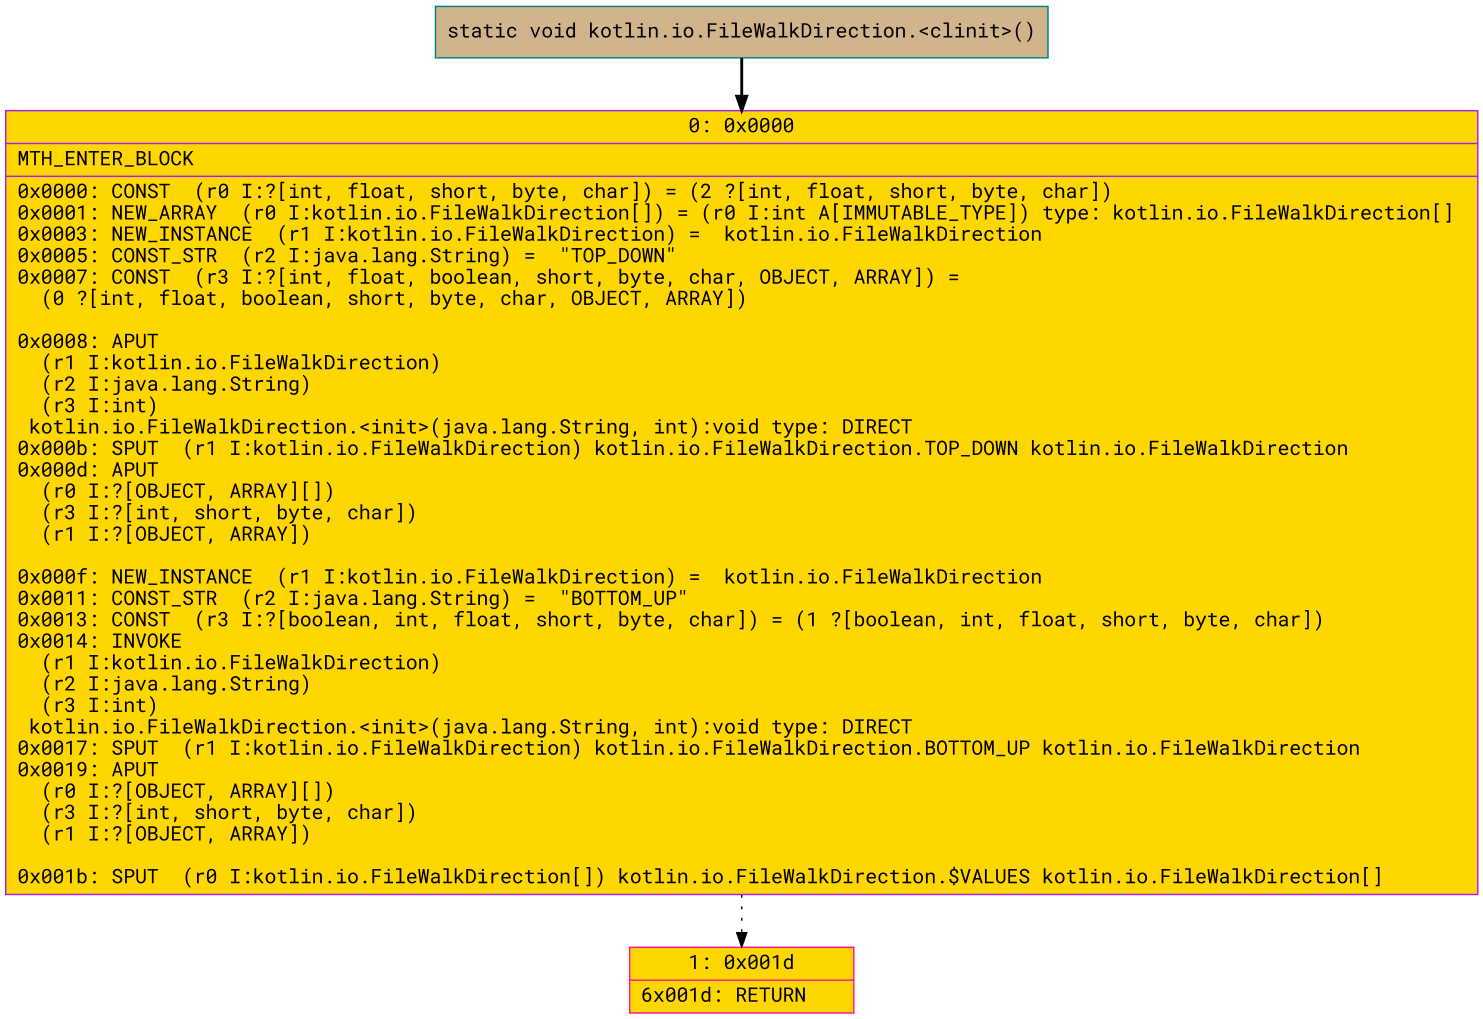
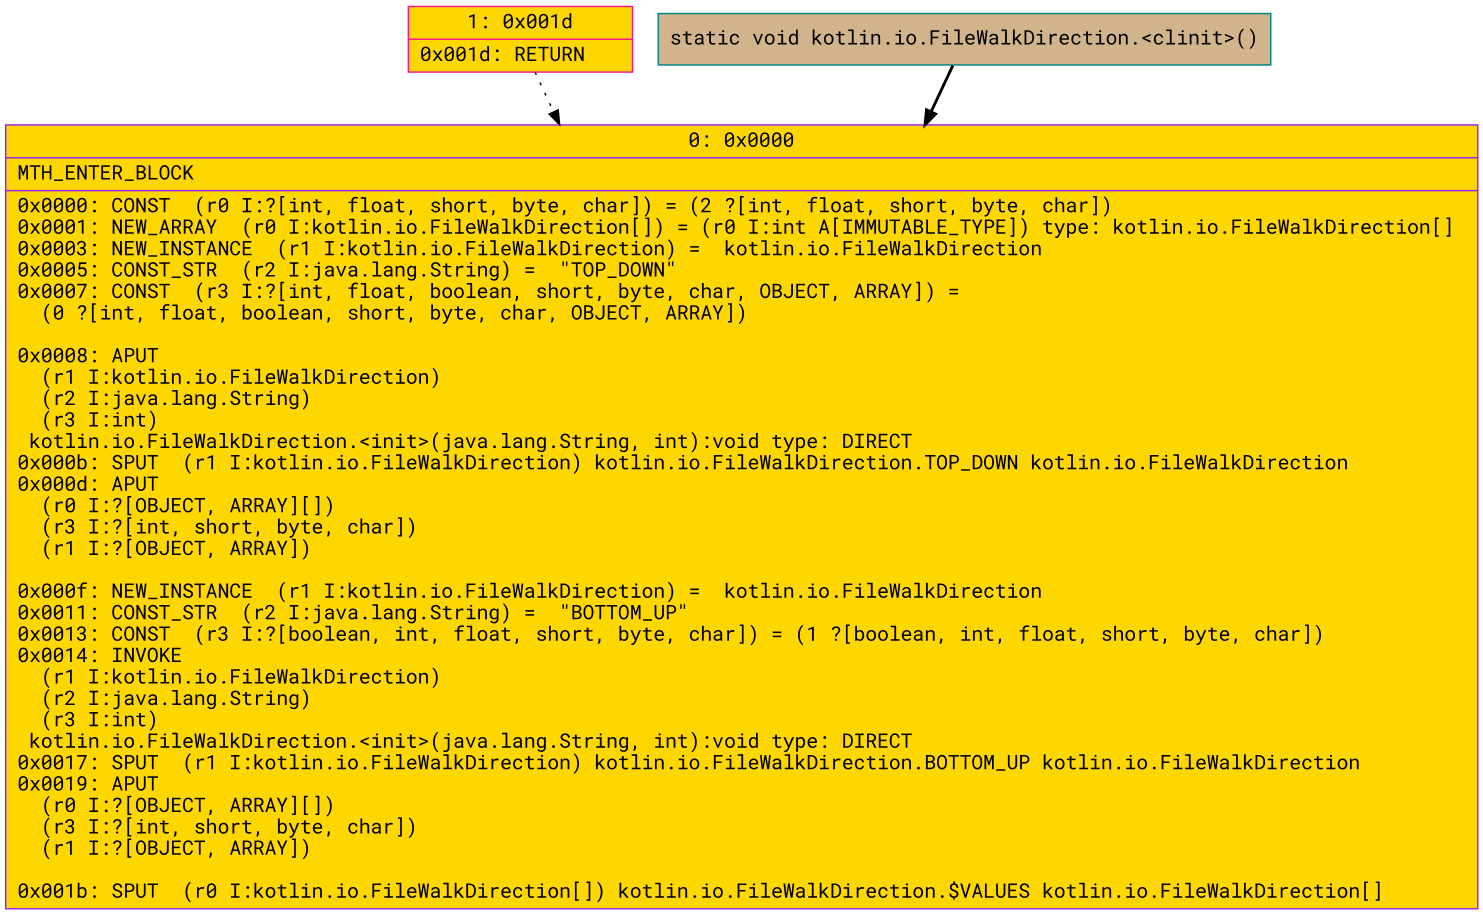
(742, 914) -> (544, 92)
(742, 996) -> (520, 55)
